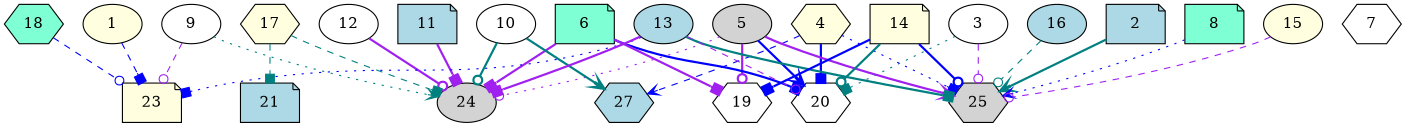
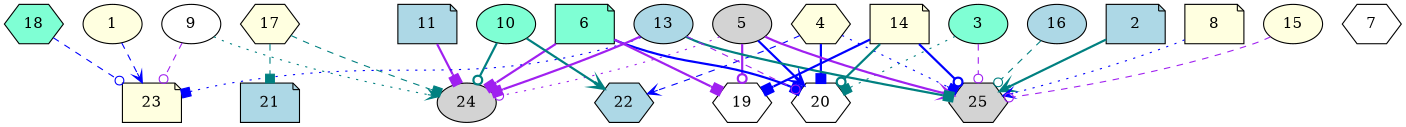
(349, 24) -> none
(506, 24) -> (506, 24)
(978, 24) -> (978, 24)
(1214, 24) -> (1214, 24)
(129, 58) -> (129, 58)
(624, 103) -> (624, 103)
